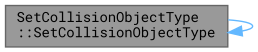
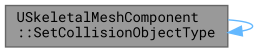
(117, 26) -> (117, 26)
